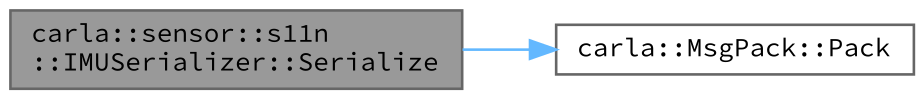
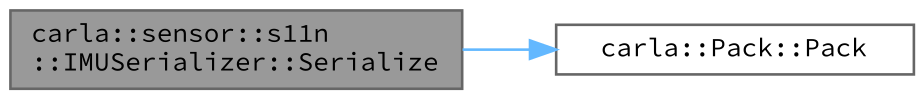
(735, 50) -> (735, 50)
